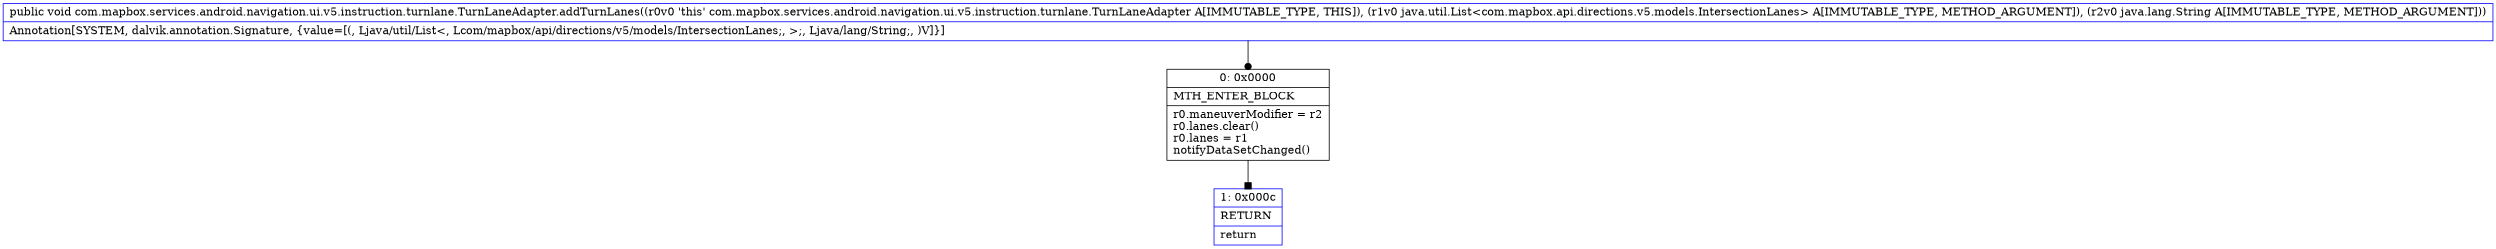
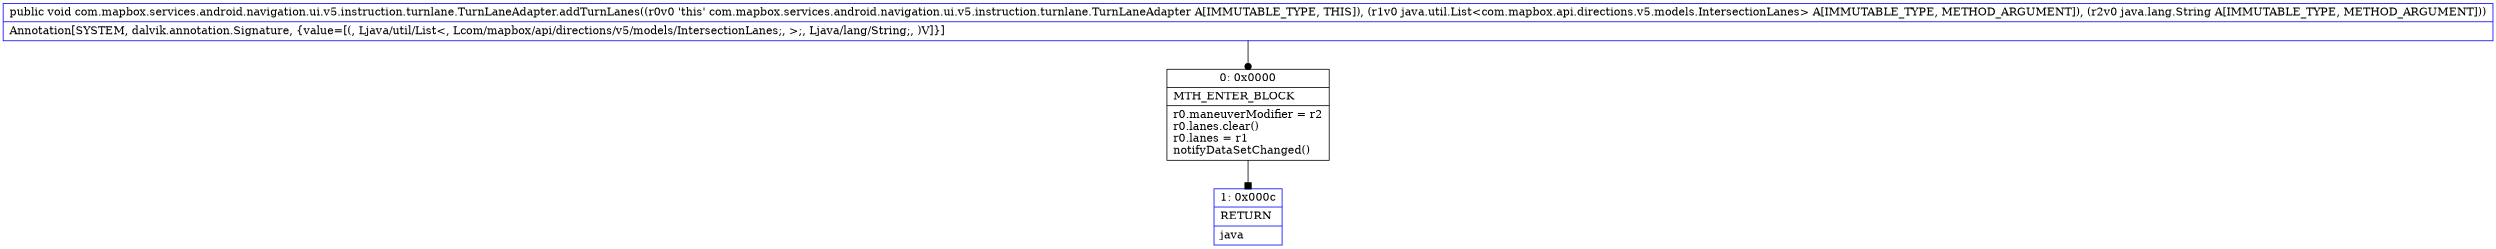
(1239, 235) -> (1232, 235)
